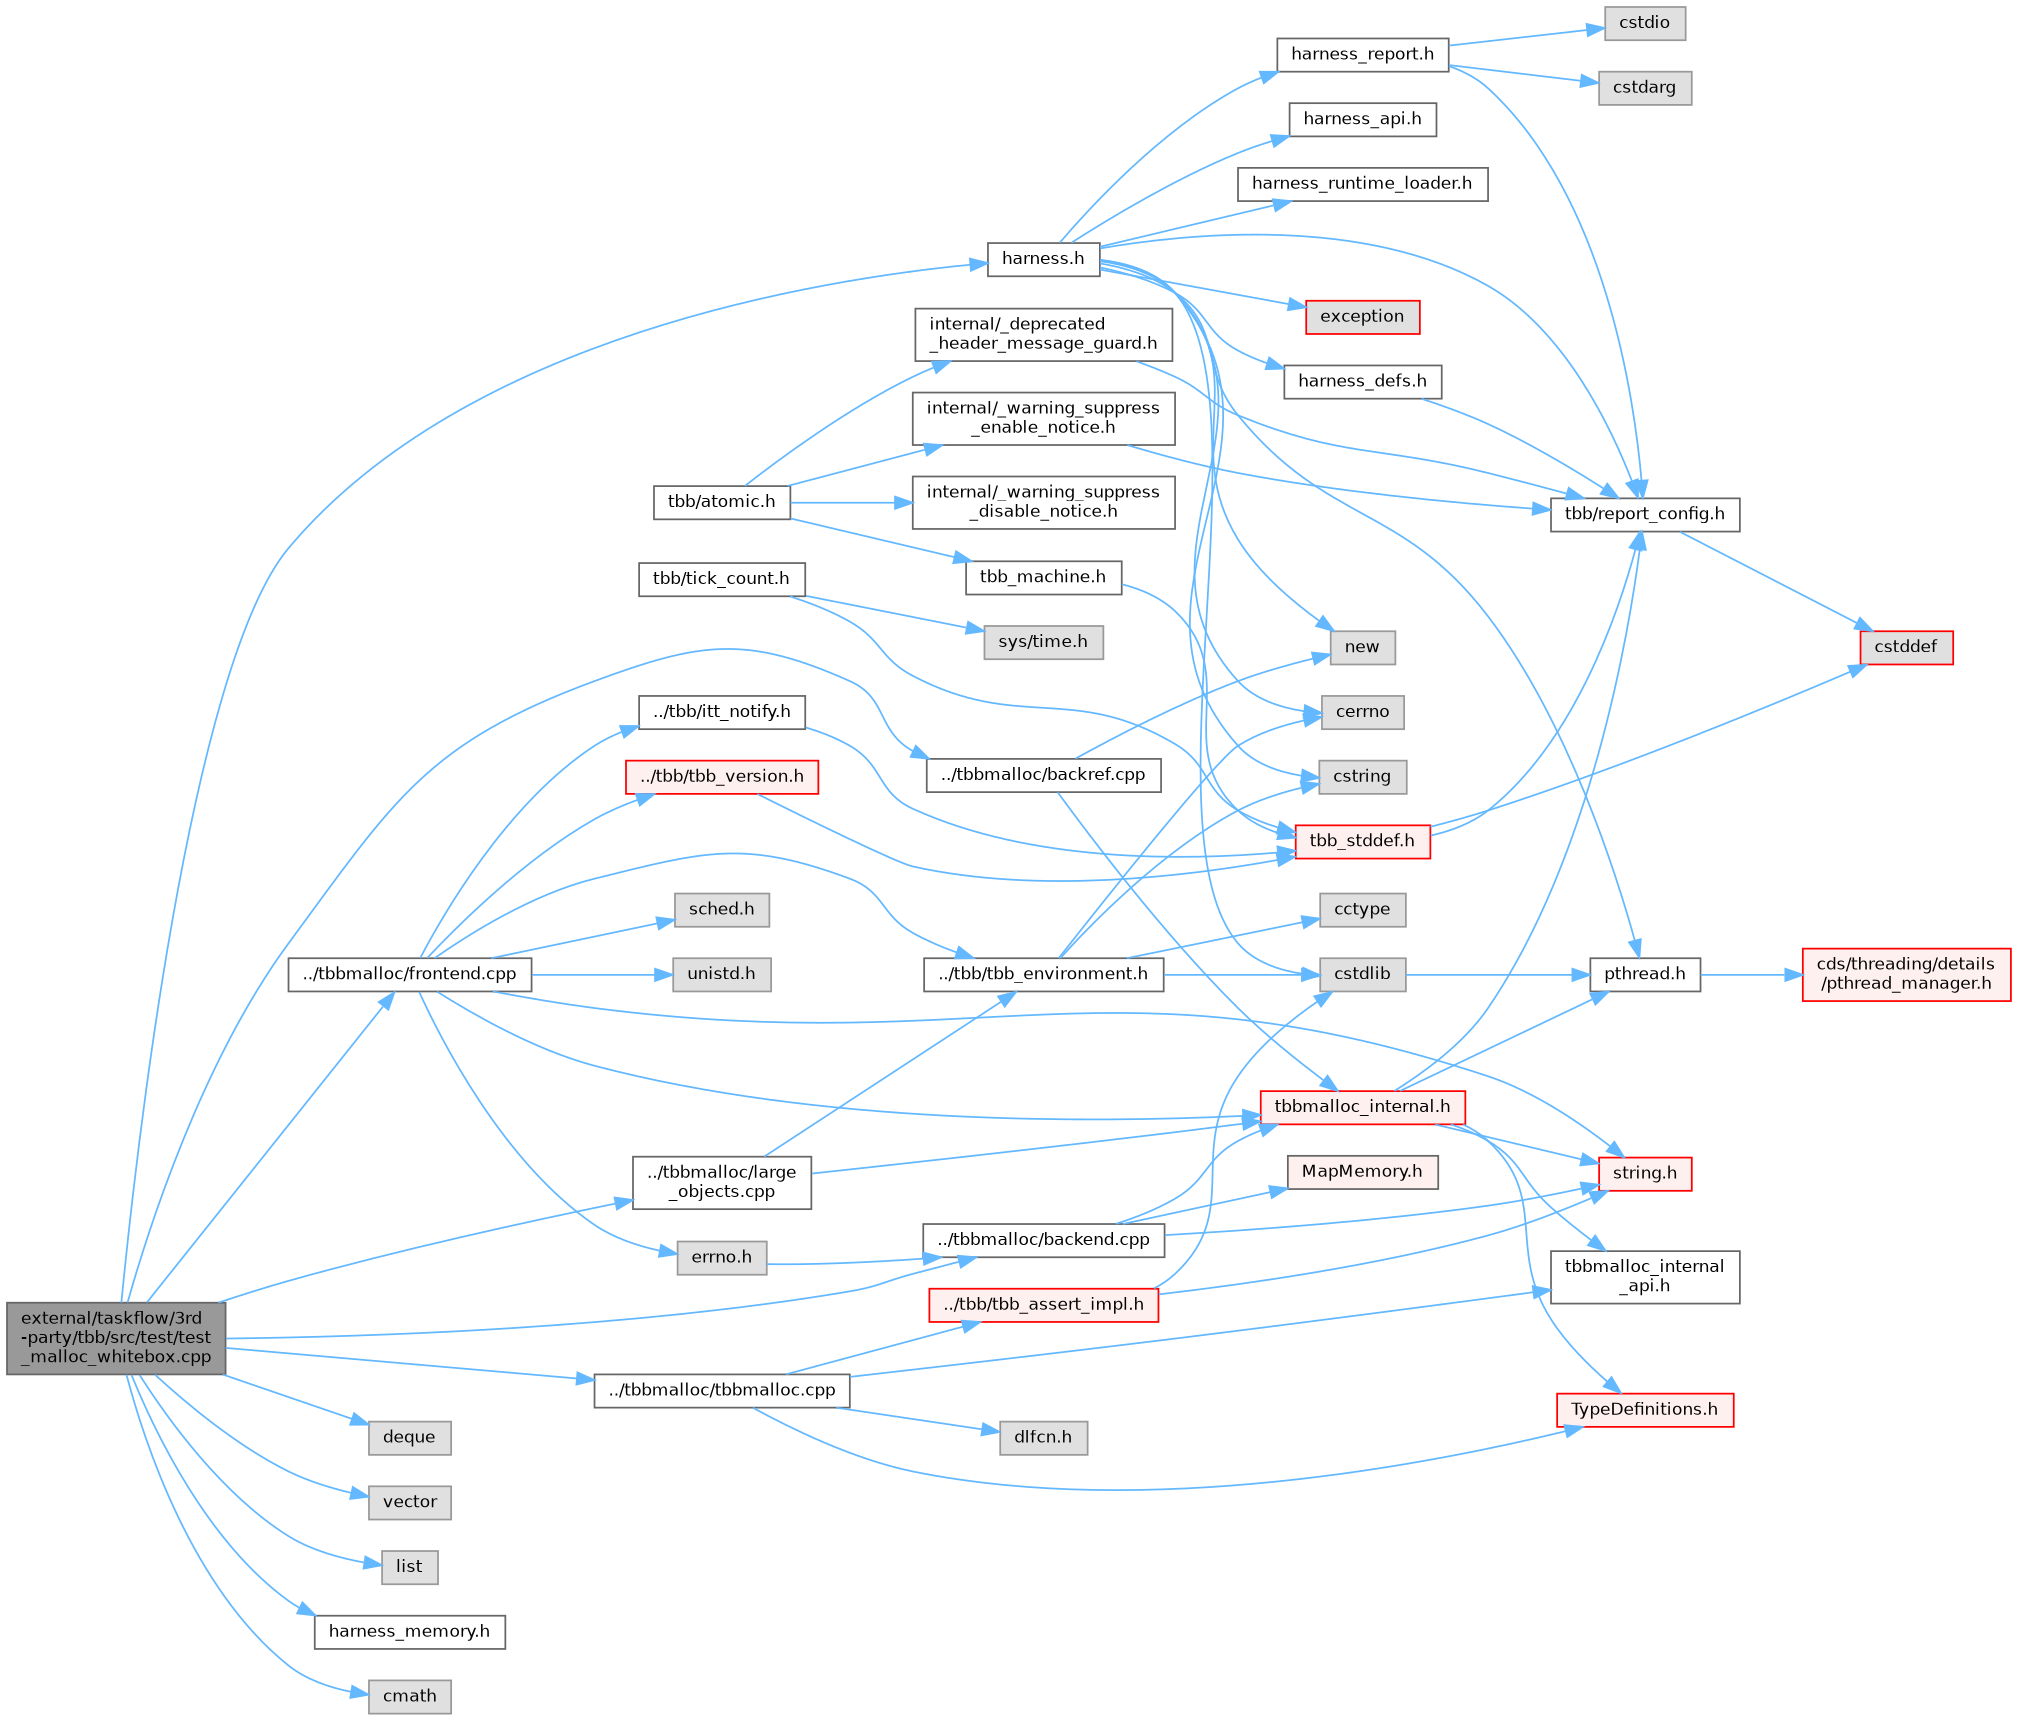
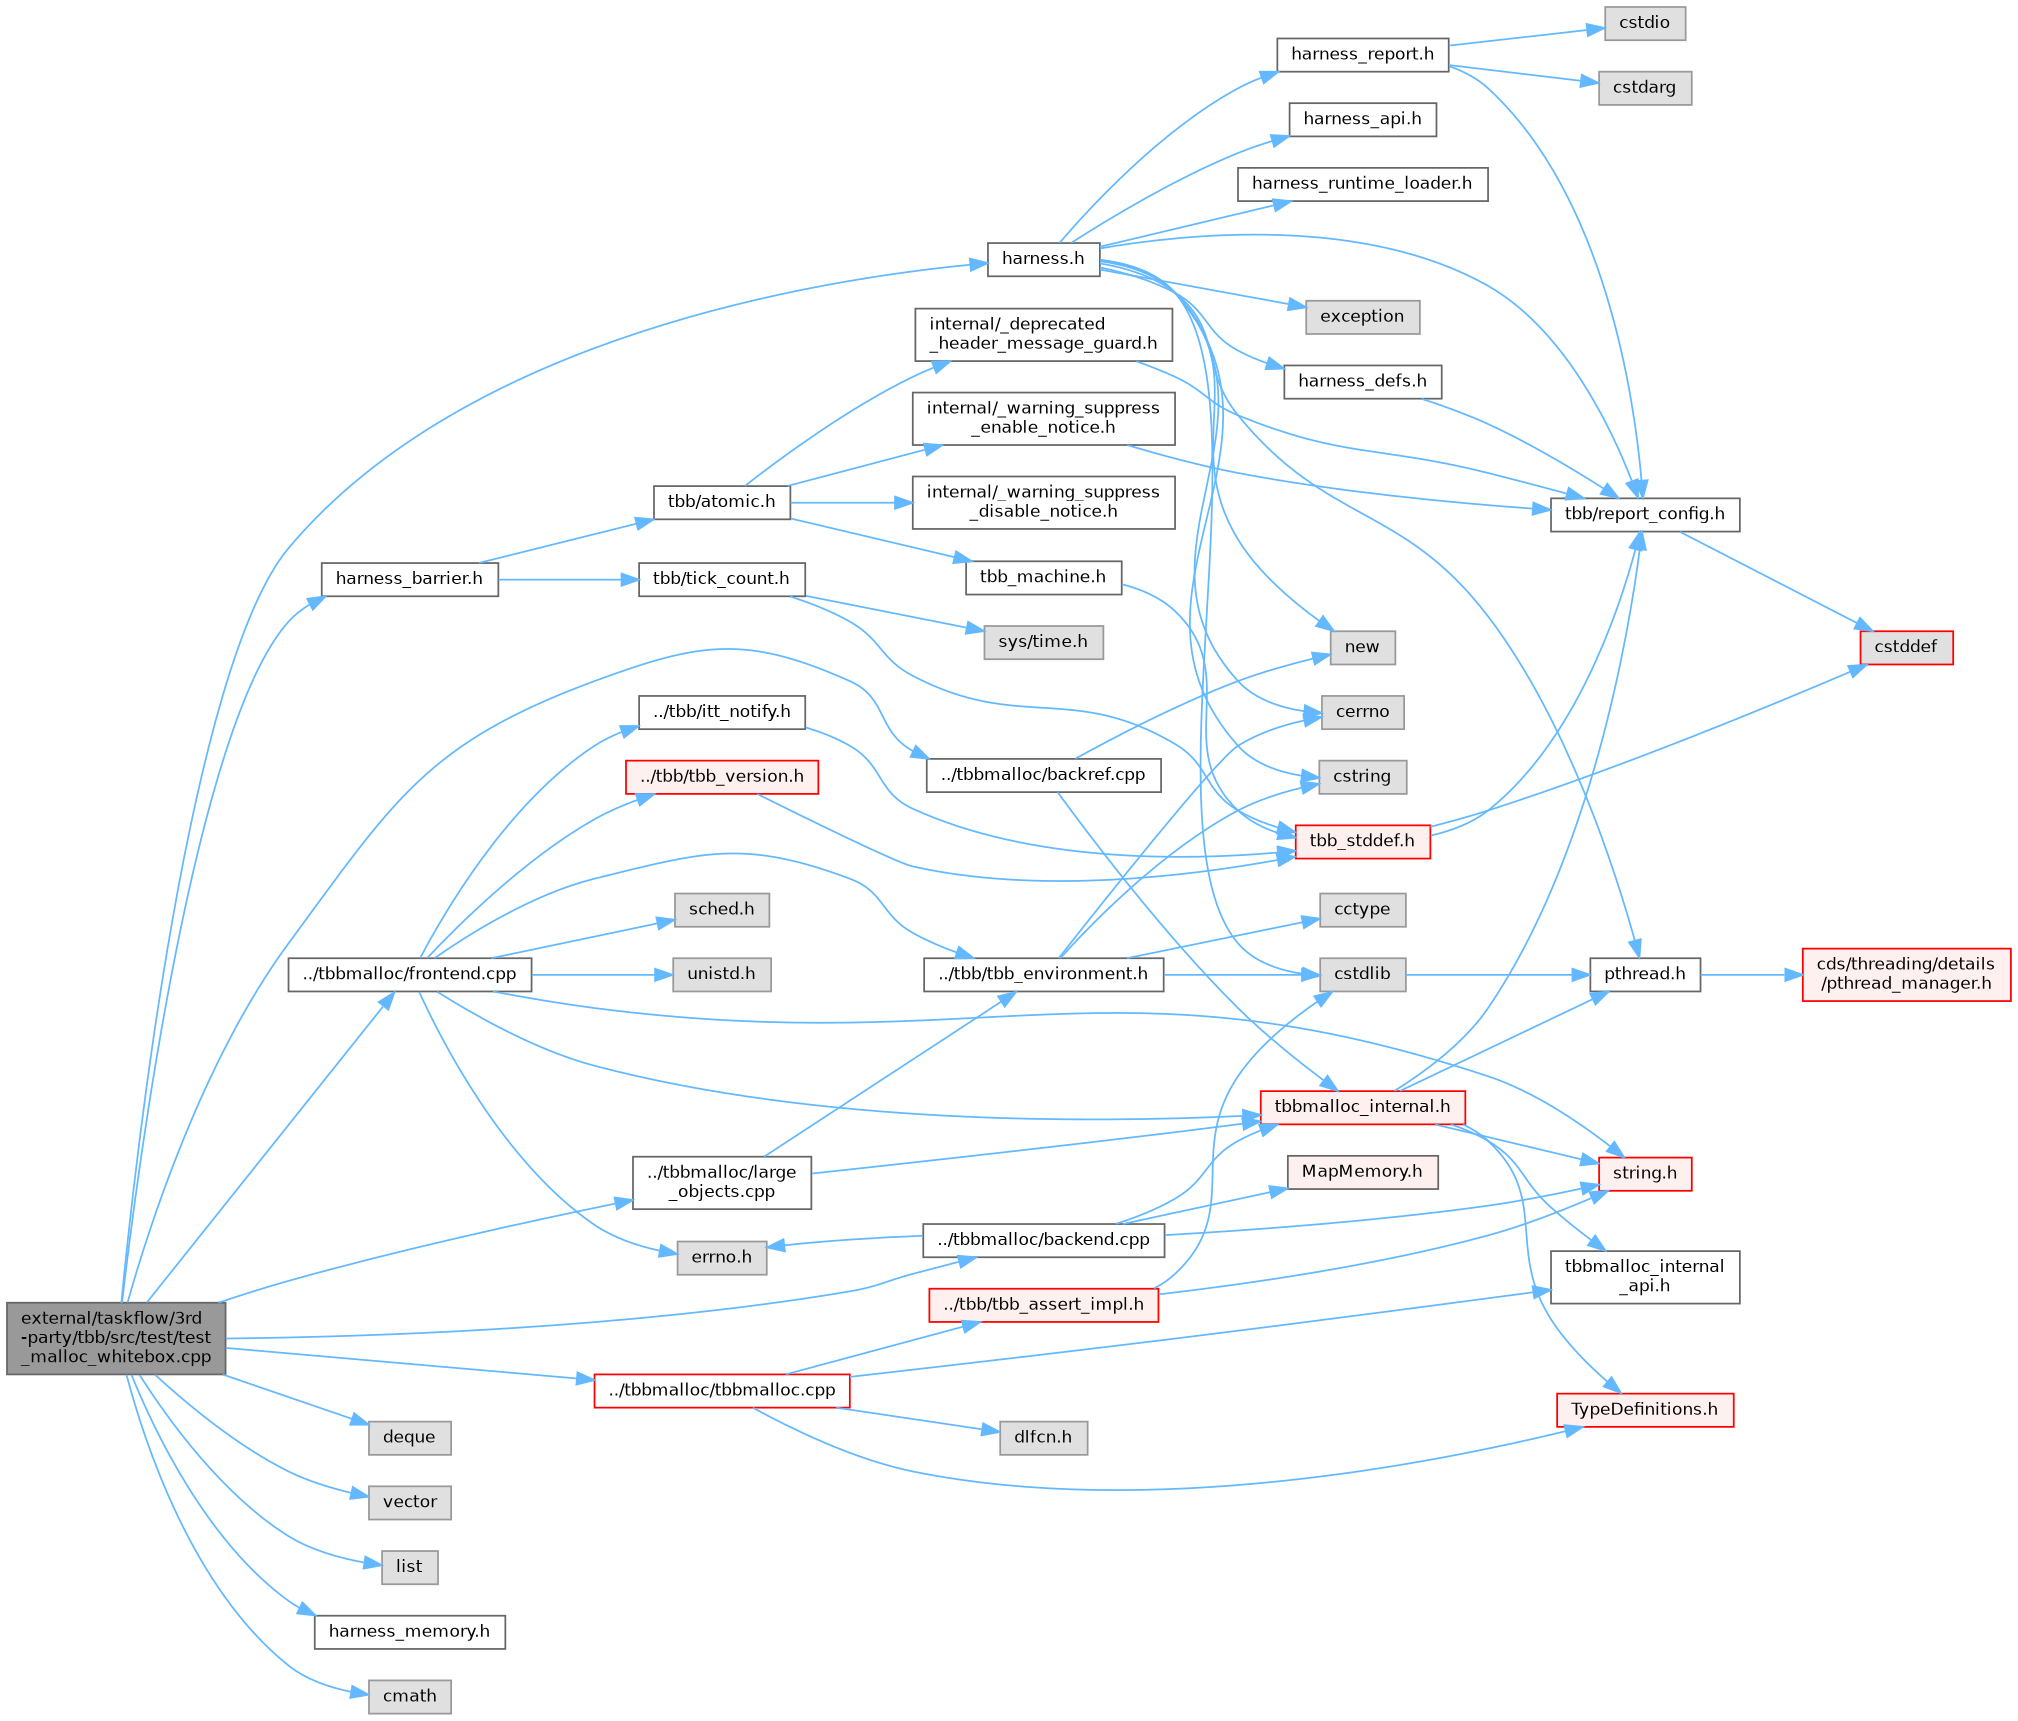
(1363, 317) -> (1363, 317)
none -> (410, 580)
(845, 1263) -> (853, 1239)
(722, 1391) -> (722, 1391)
